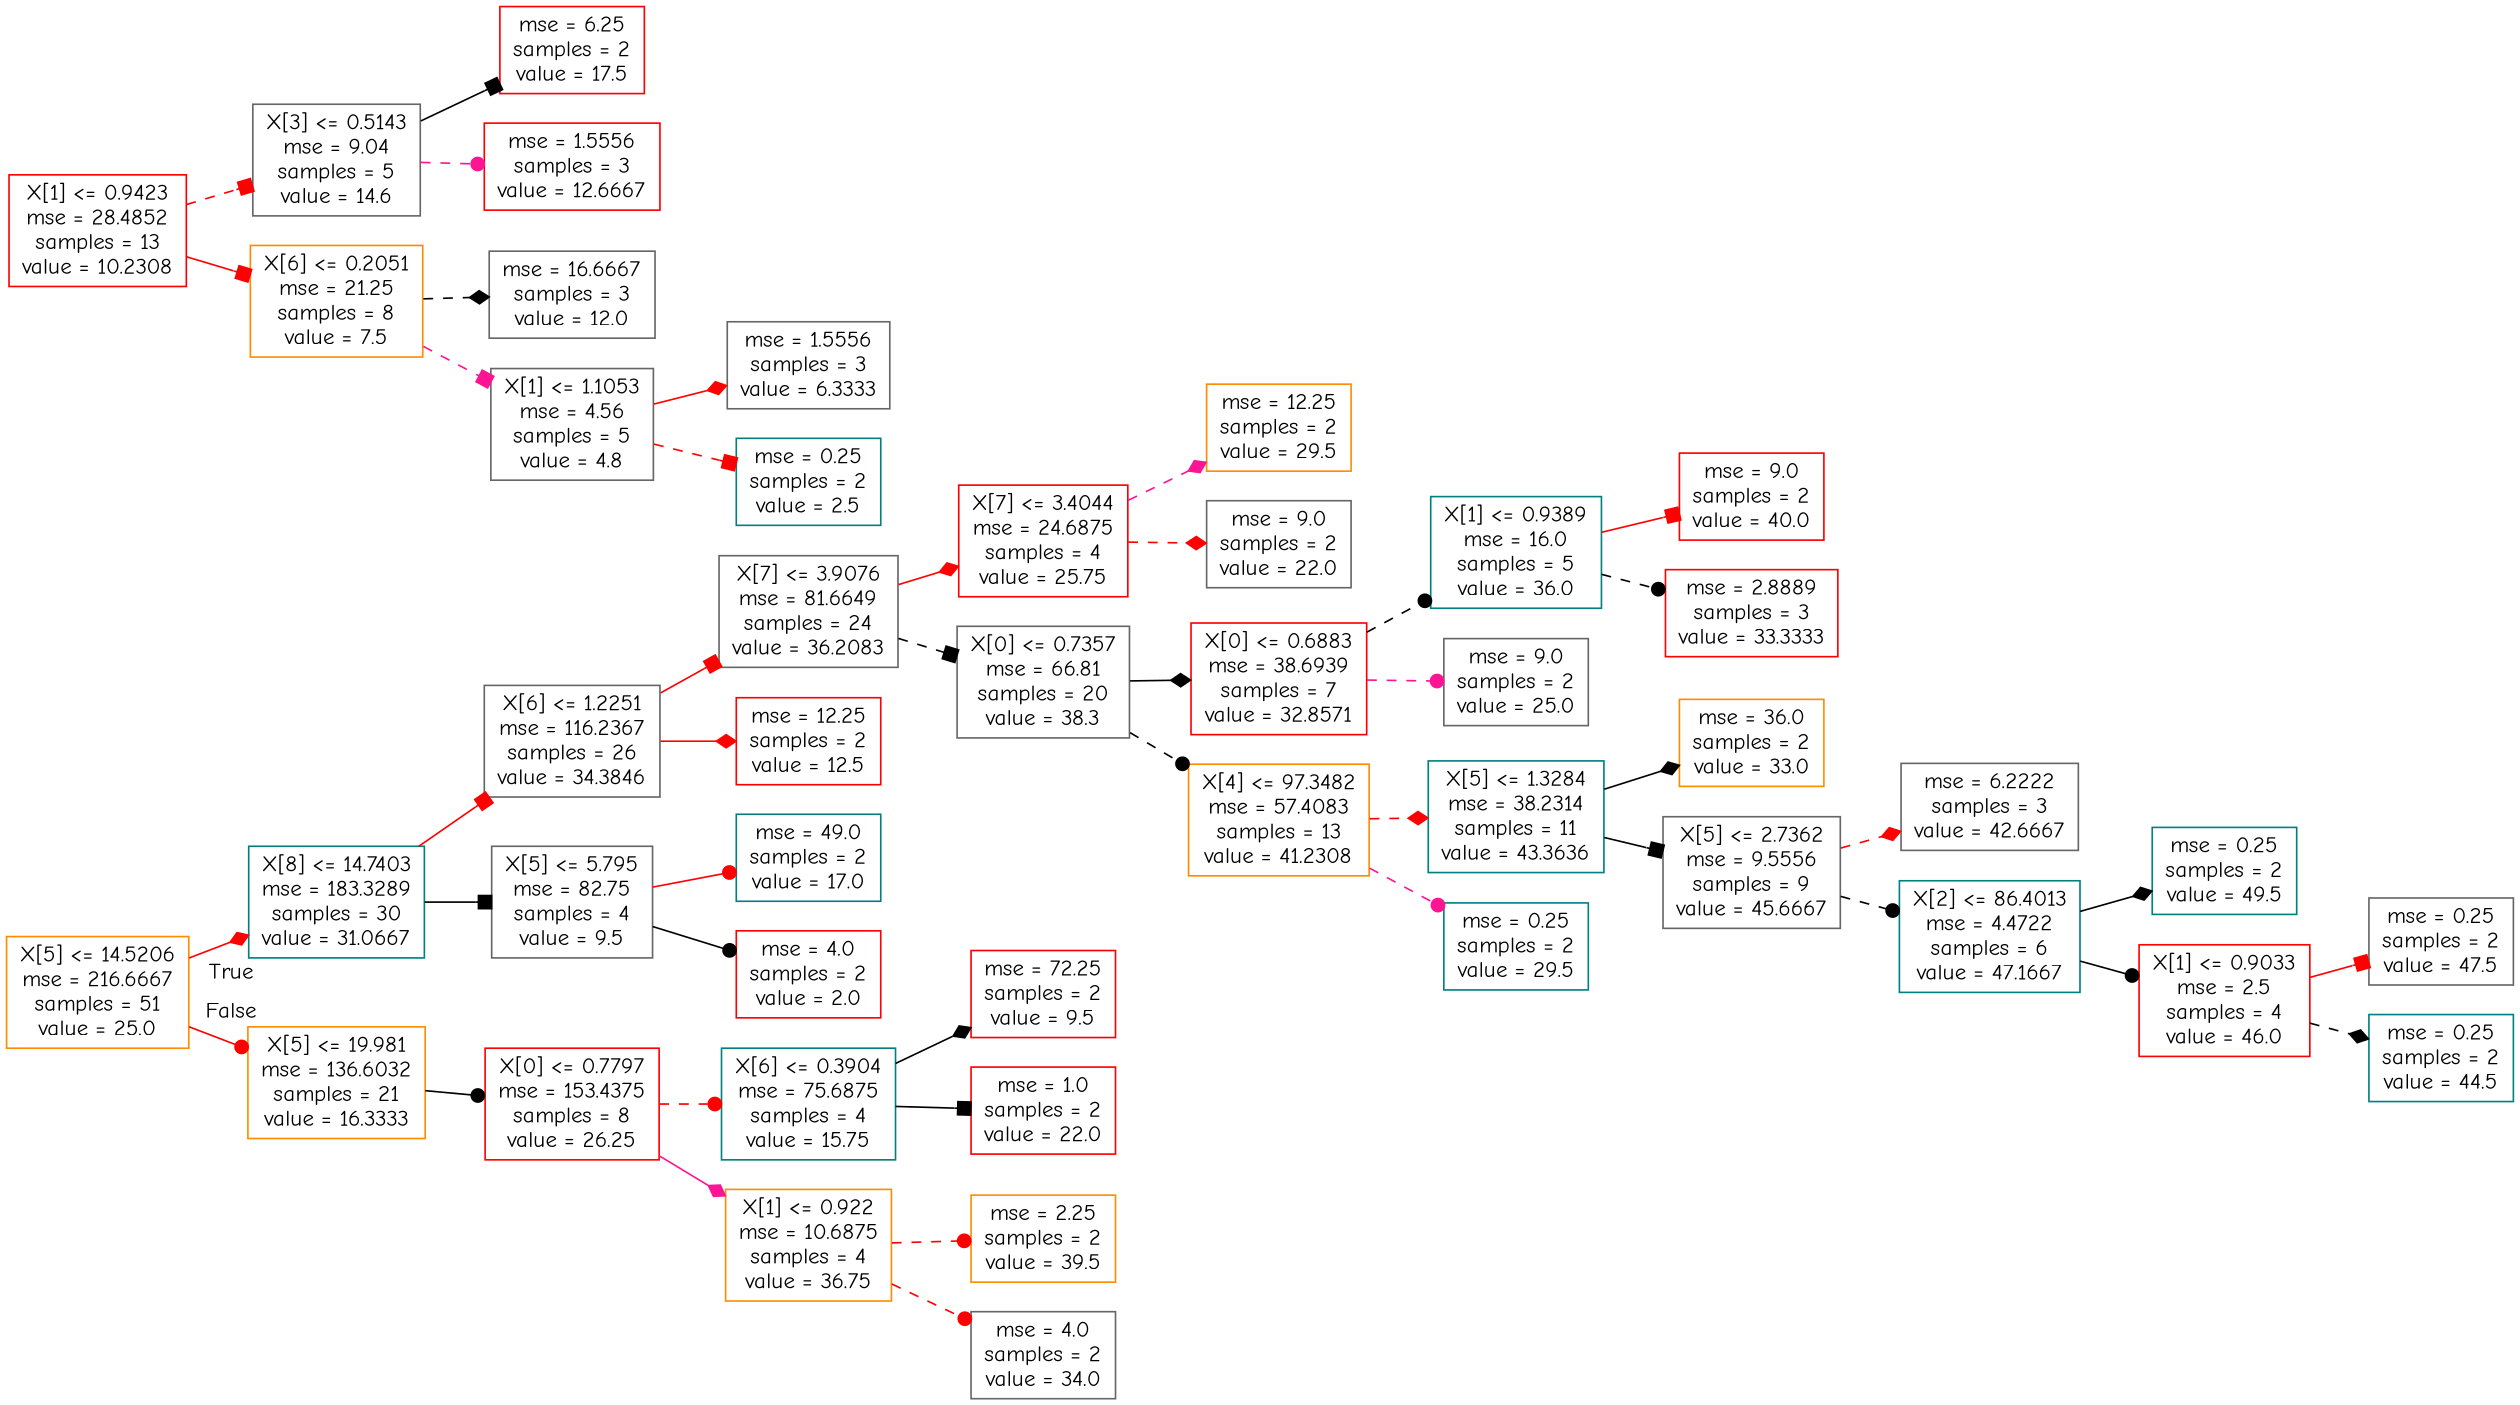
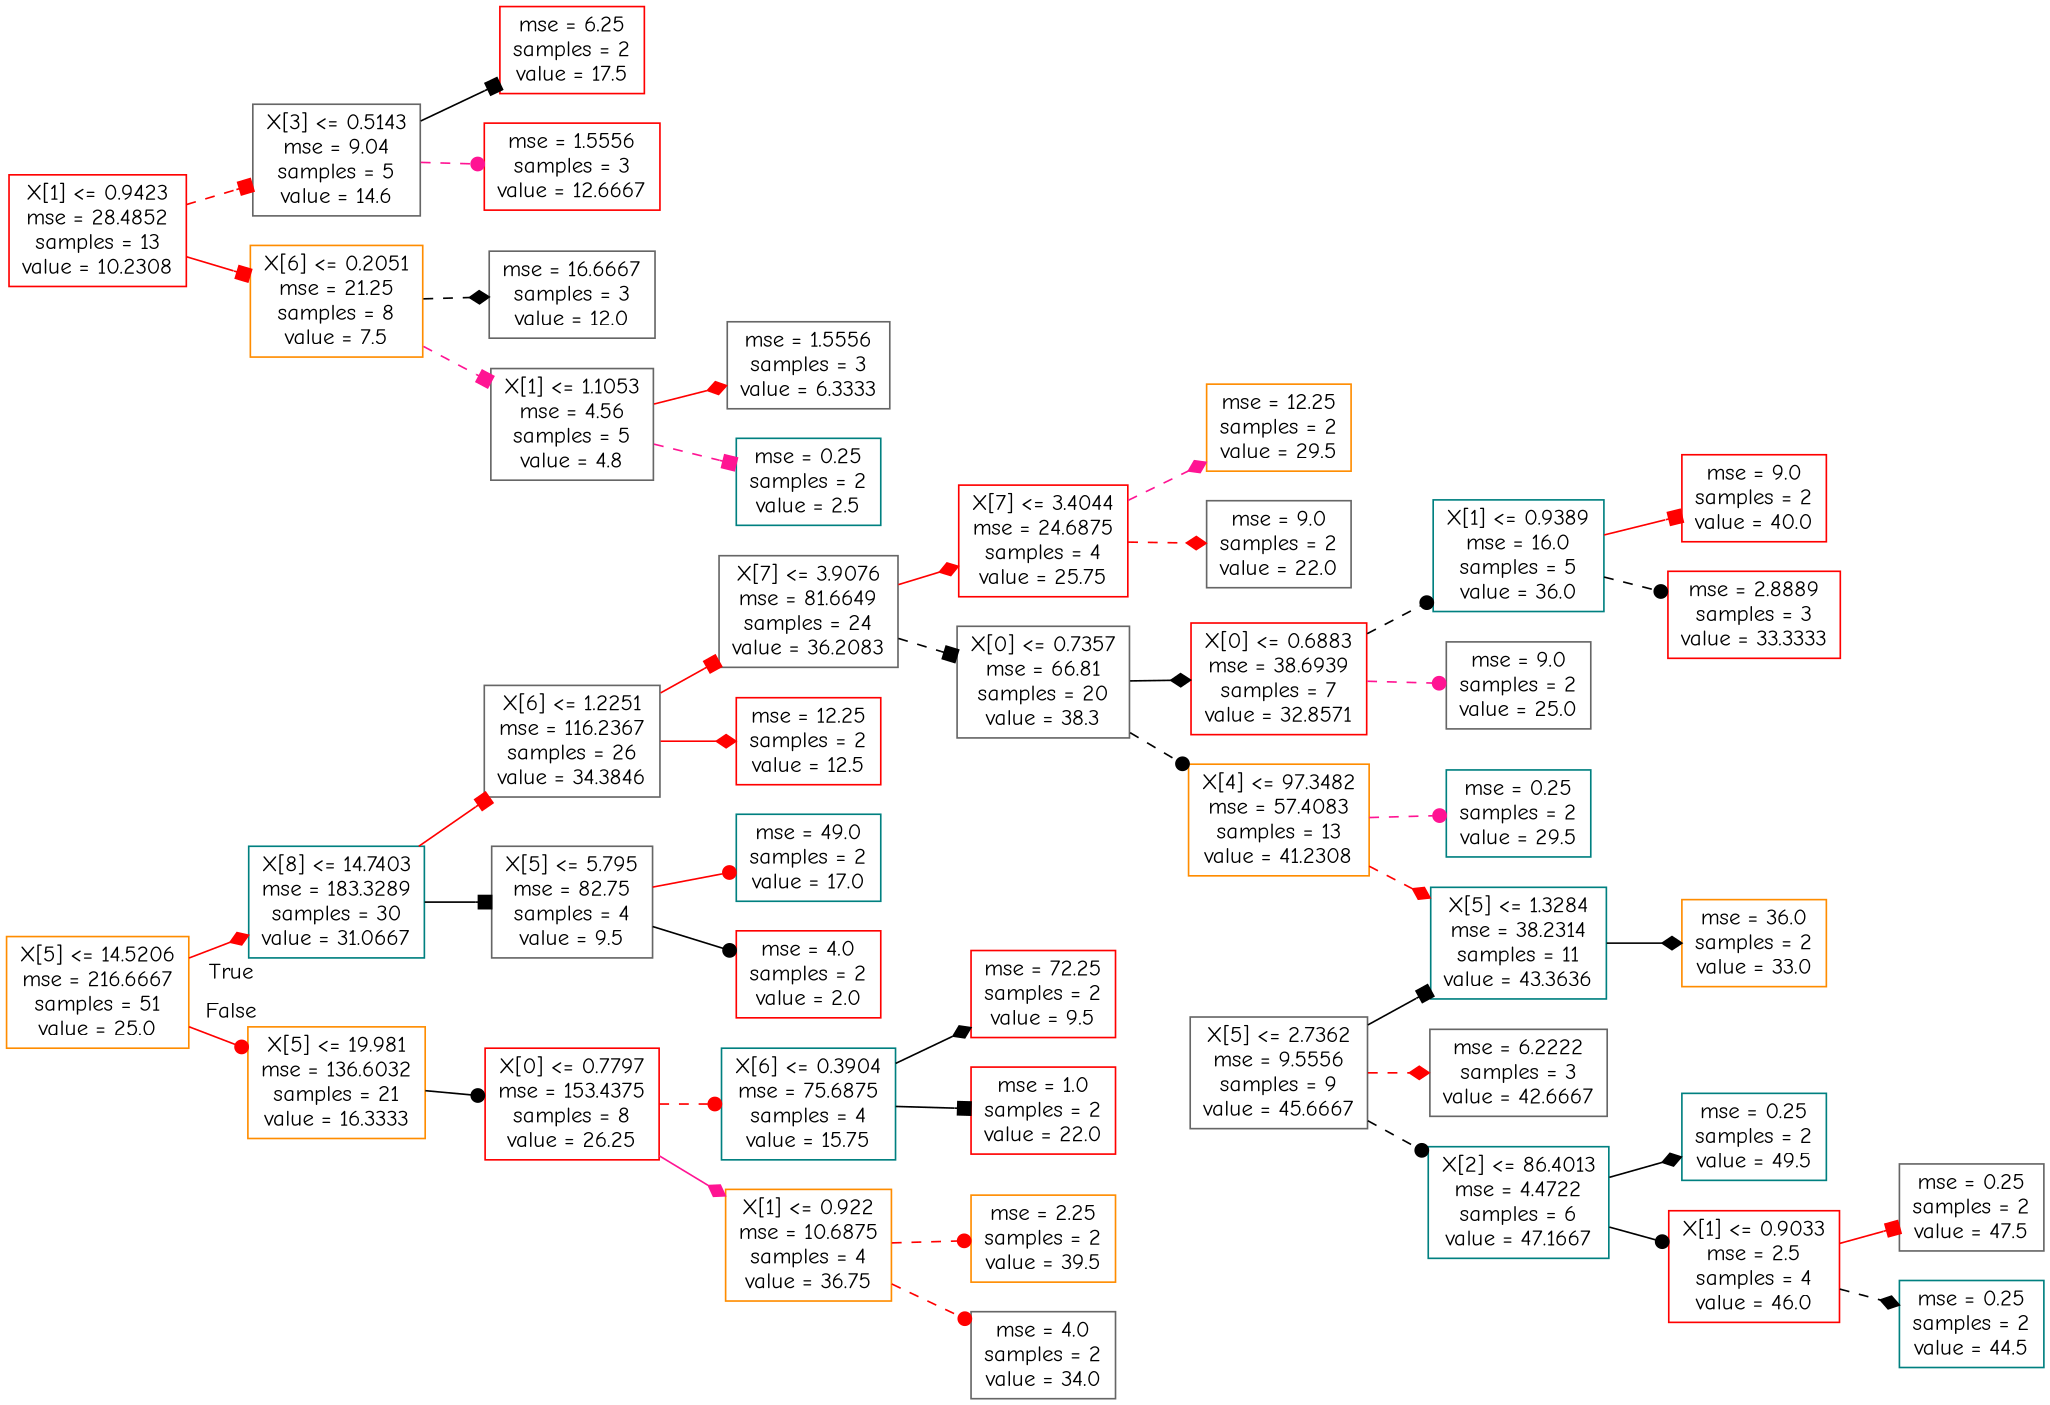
(687, 452) -> (687, 452)
(1625, 843) -> (1392, 1012)
